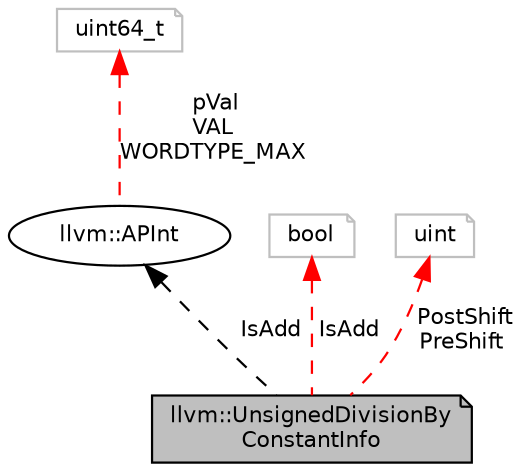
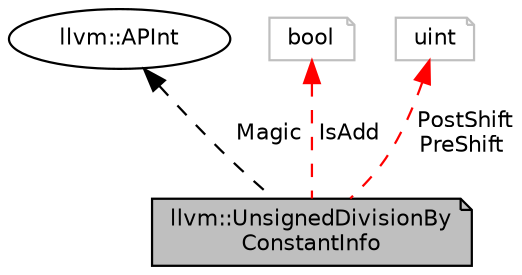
(120, 30) -> none
(268, 331) -> (266, 134)
